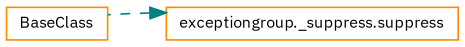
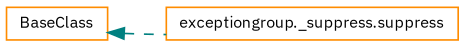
(129, 14) -> (145, 34)
